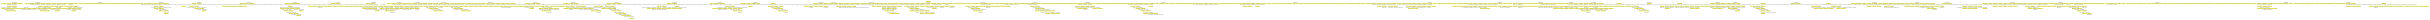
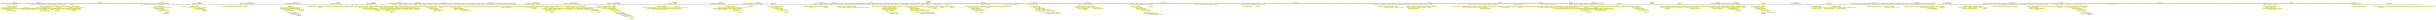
none -> (2202, 4)
